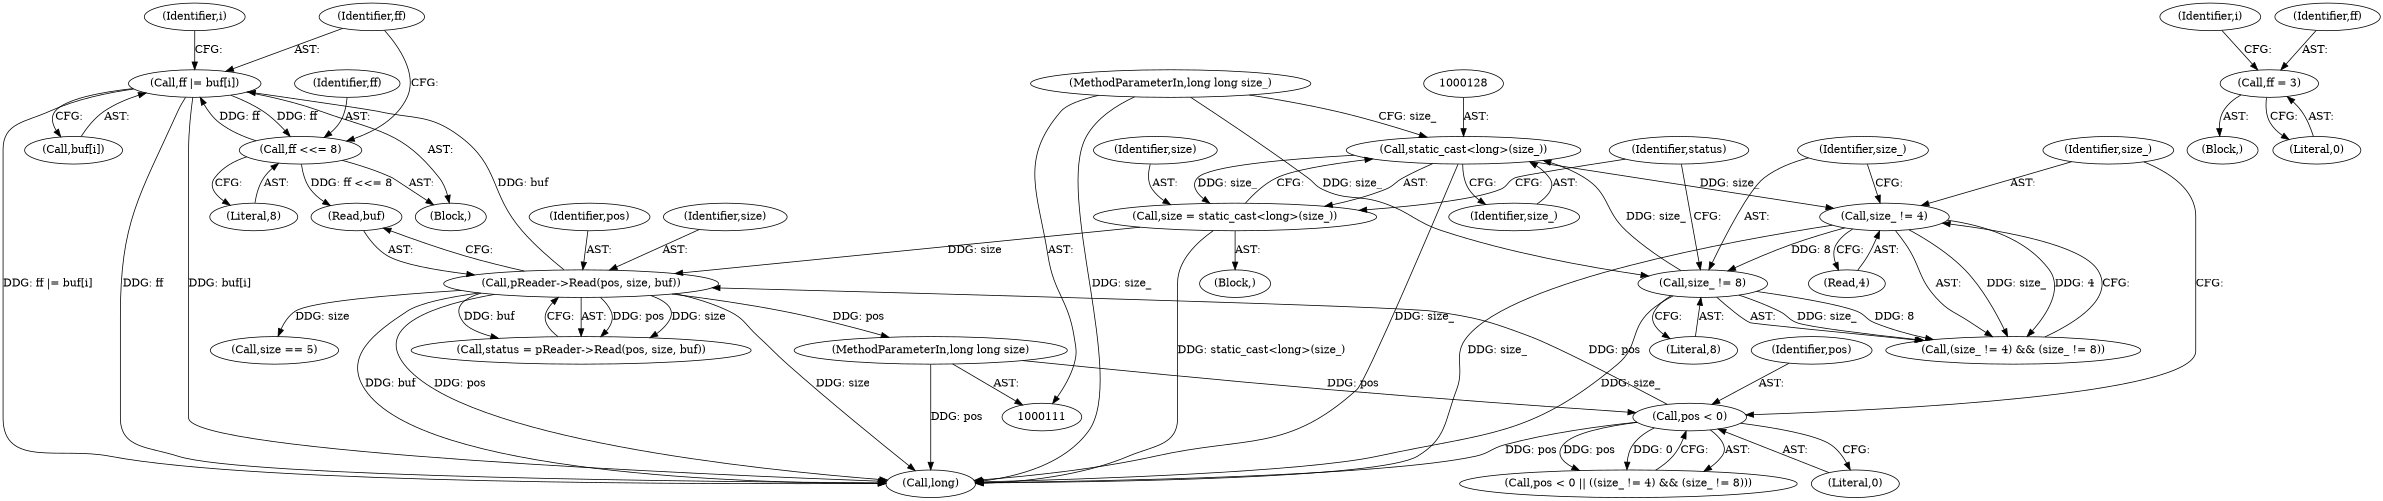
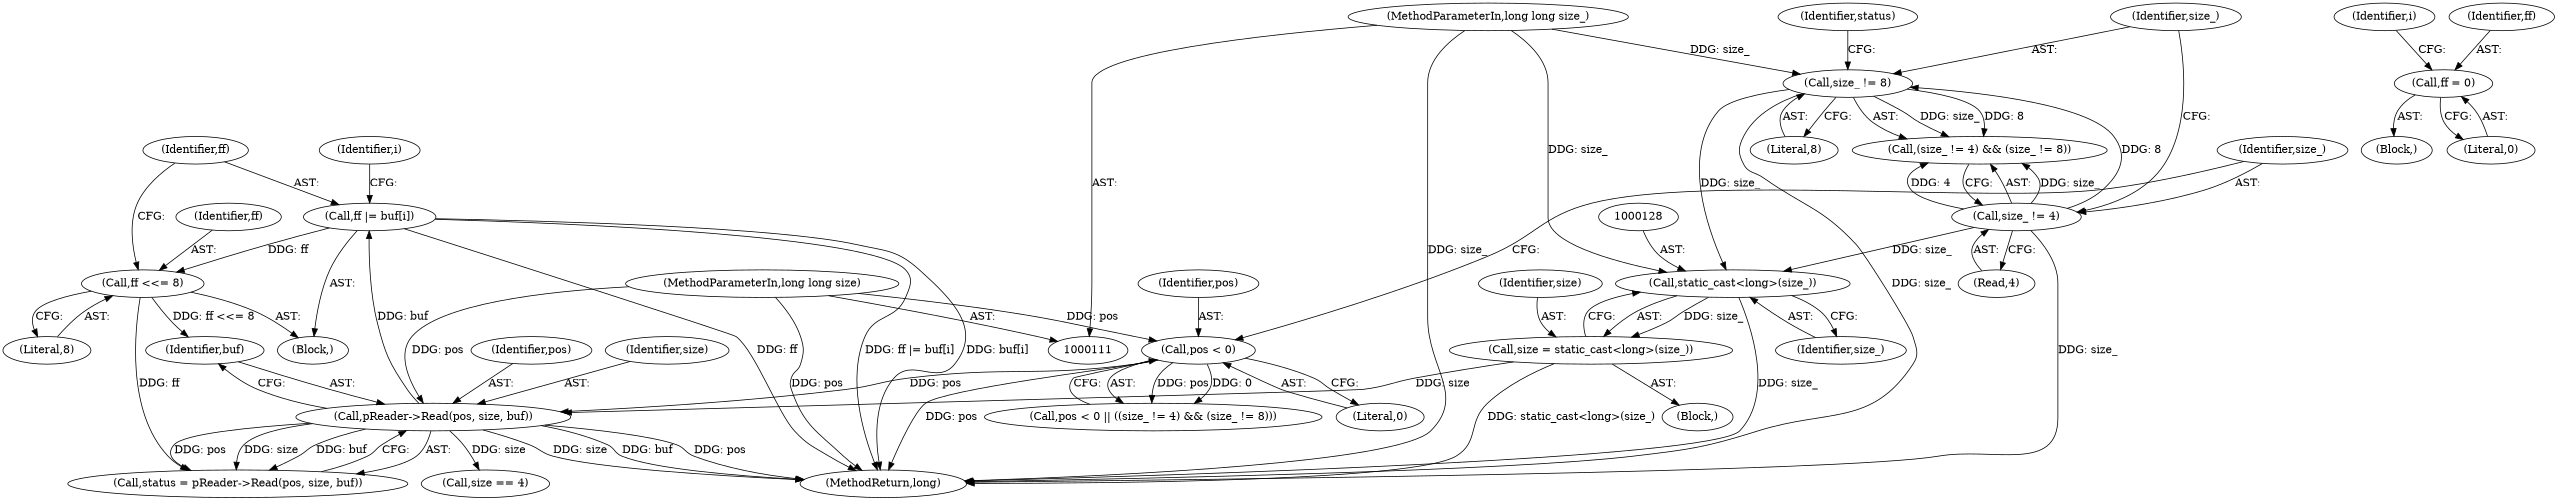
(2269, 84) -> (2444, 84)
(1408, 117) -> (1578, 150)
(226, 128) -> (139, 389)
(74, 150) -> none
(1679, 184) -> (1883, 248)
(1498, 190) -> none
(356, 217) -> (205, 350)
(778, 310) -> (485, 304)
(274, 350) -> (485, 484)
(931, 484) -> (883, 484)
